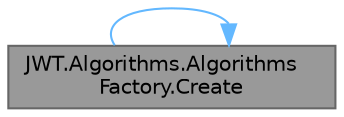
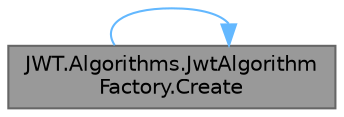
(172, 77) -> (172, 77)
